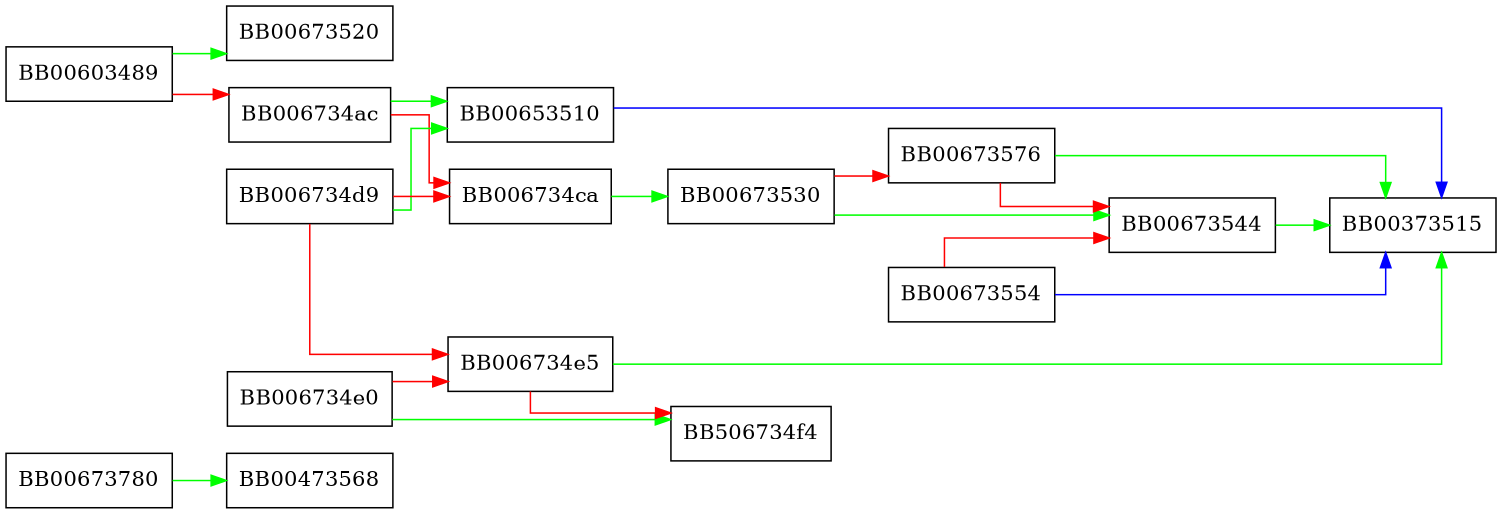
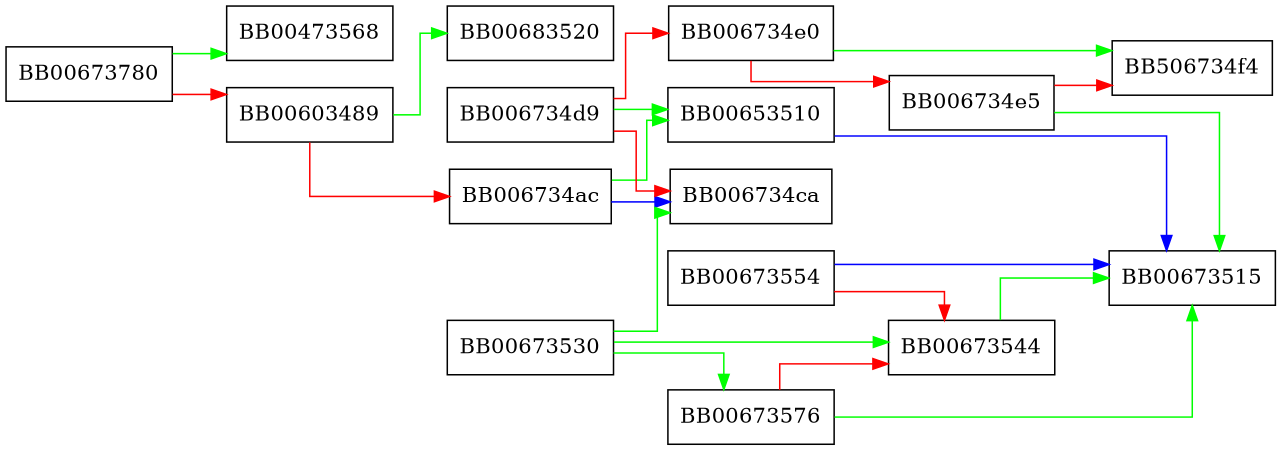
(310, 33) -> (530, 33)
none -> (192, 94)
(429, 138) -> (633, 202)
(854, 176) -> (679, 353)
(632, 196) -> (657, 293)
(1413, 225) -> (1192, 278)
(310, 351) -> (626, 58)
